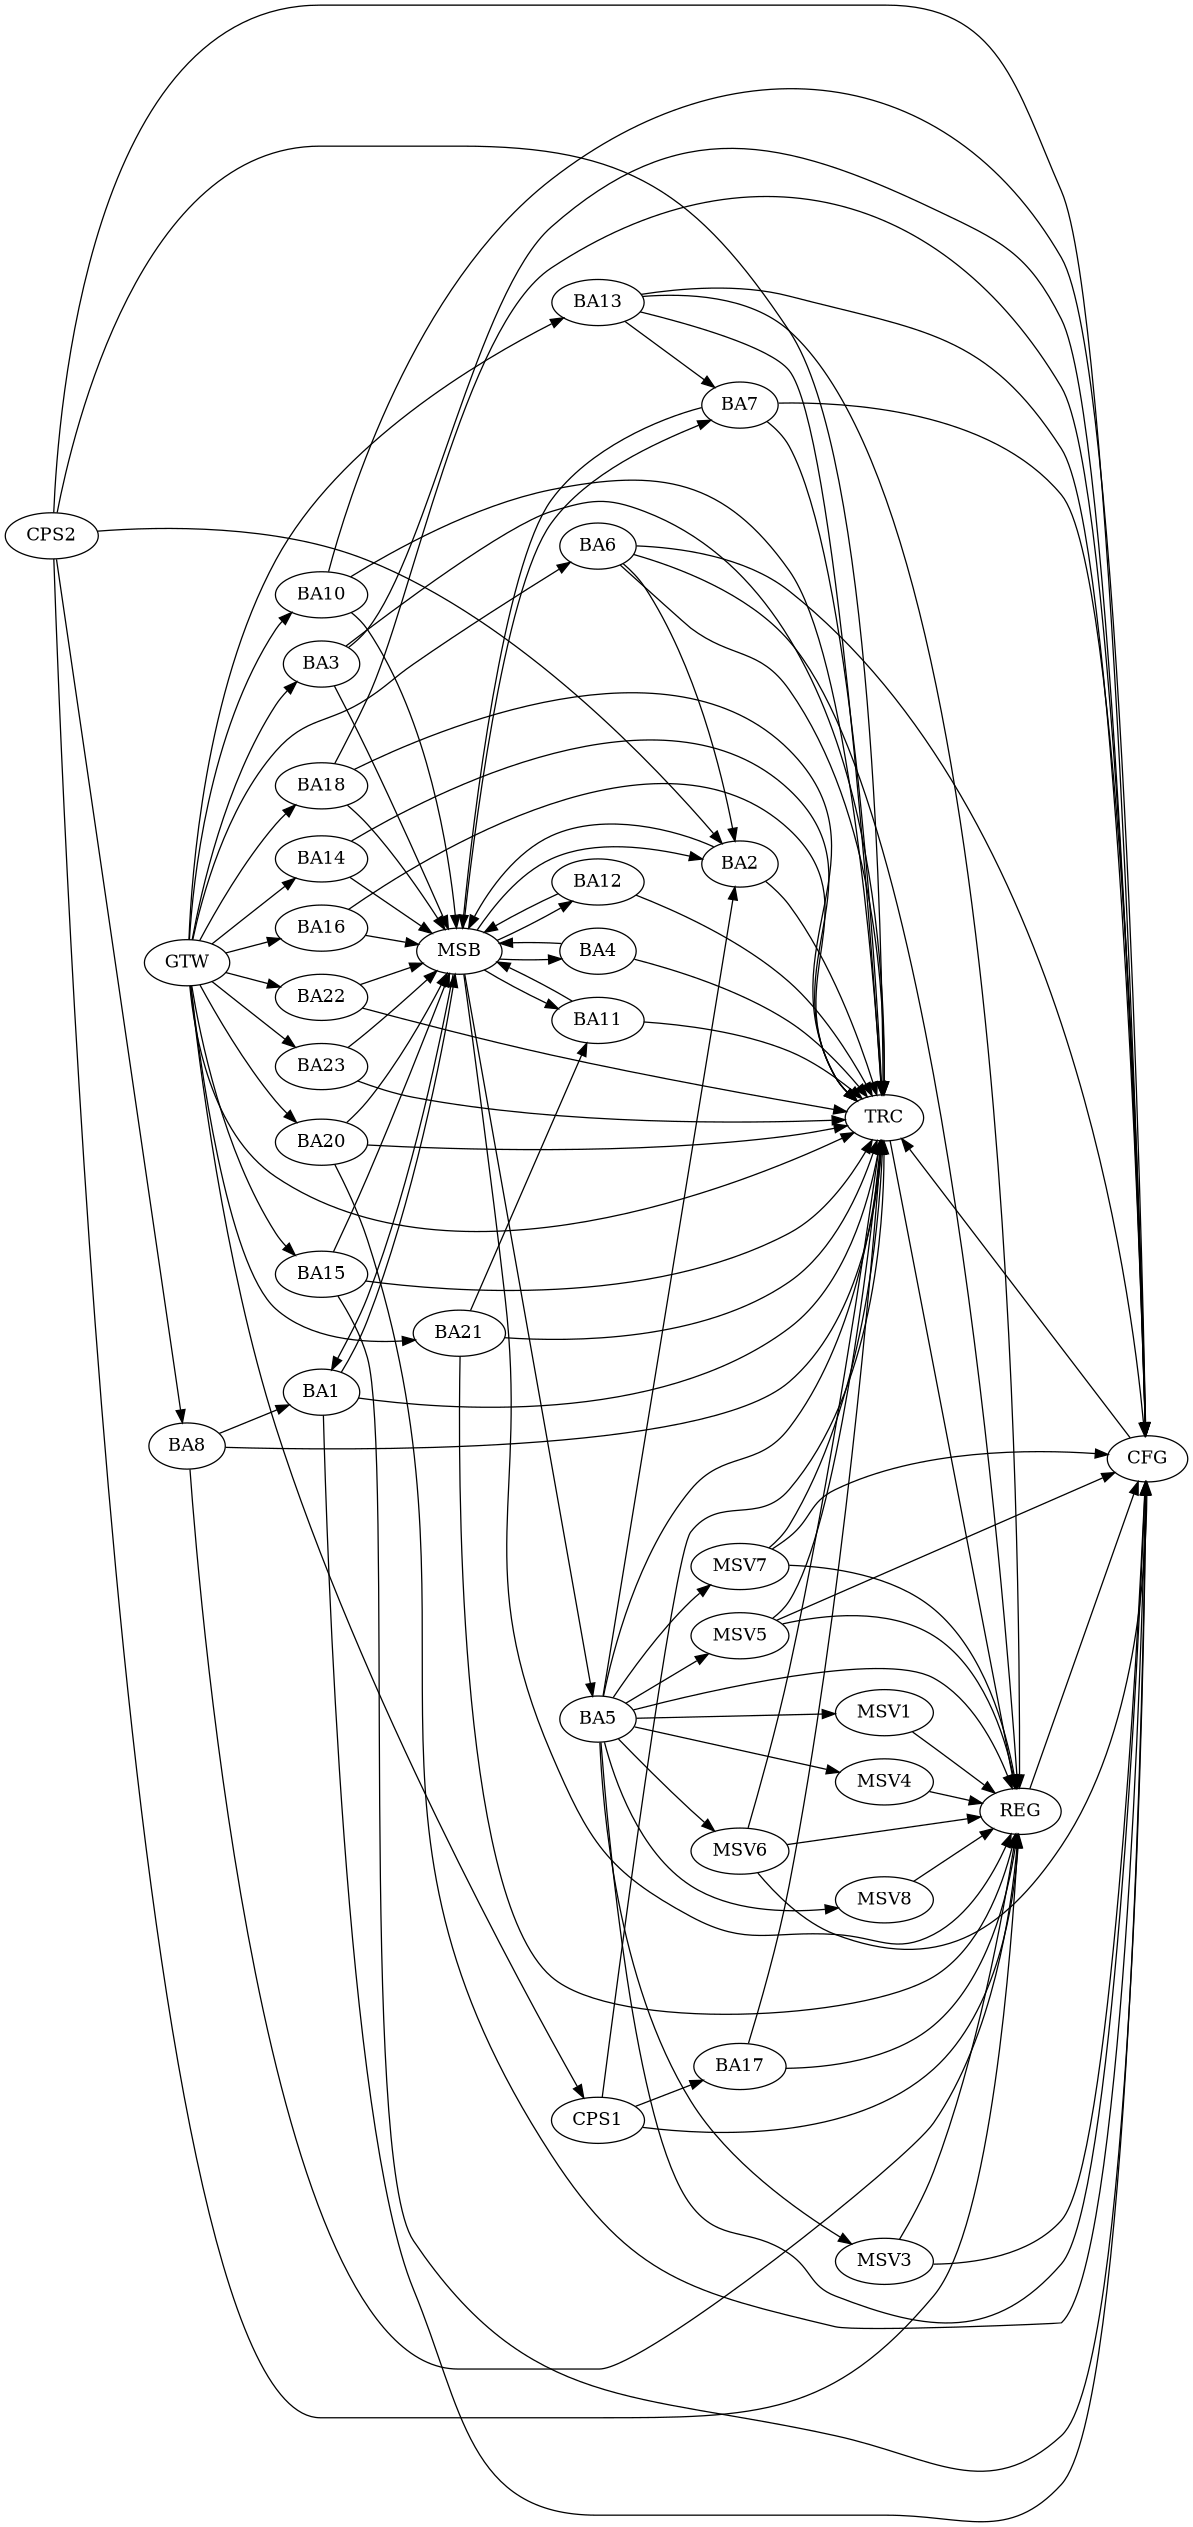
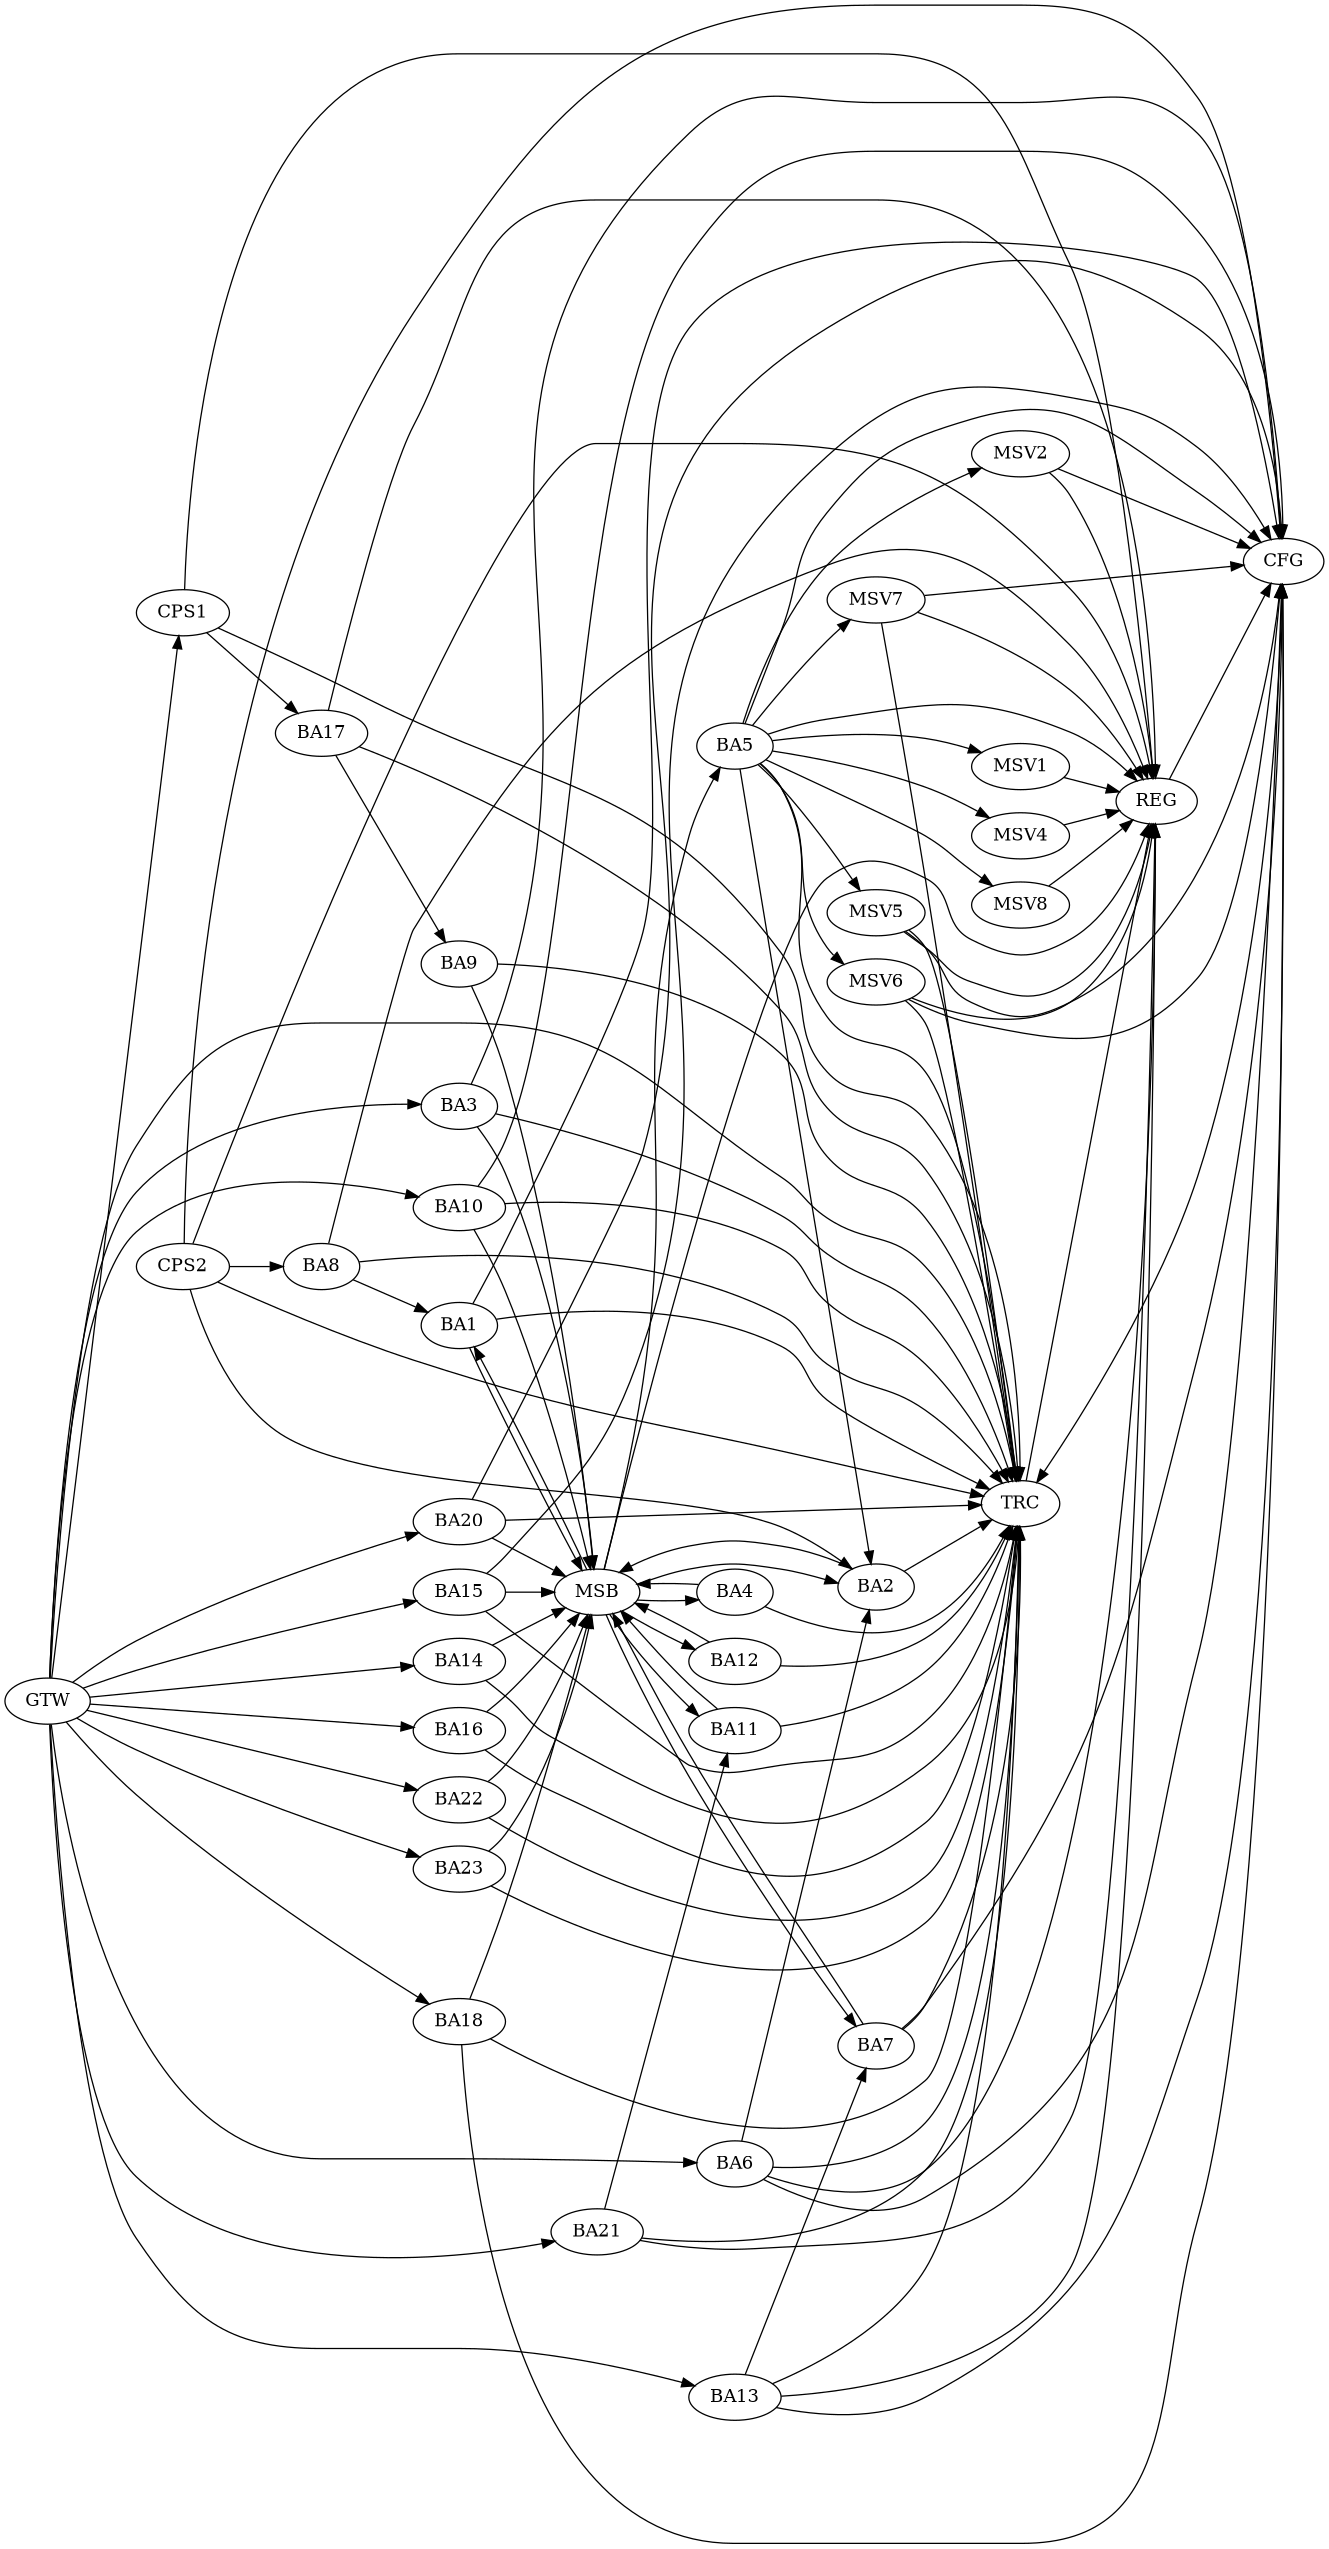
none -> (459, 964)
(884, 2261) -> (1021, 454)
